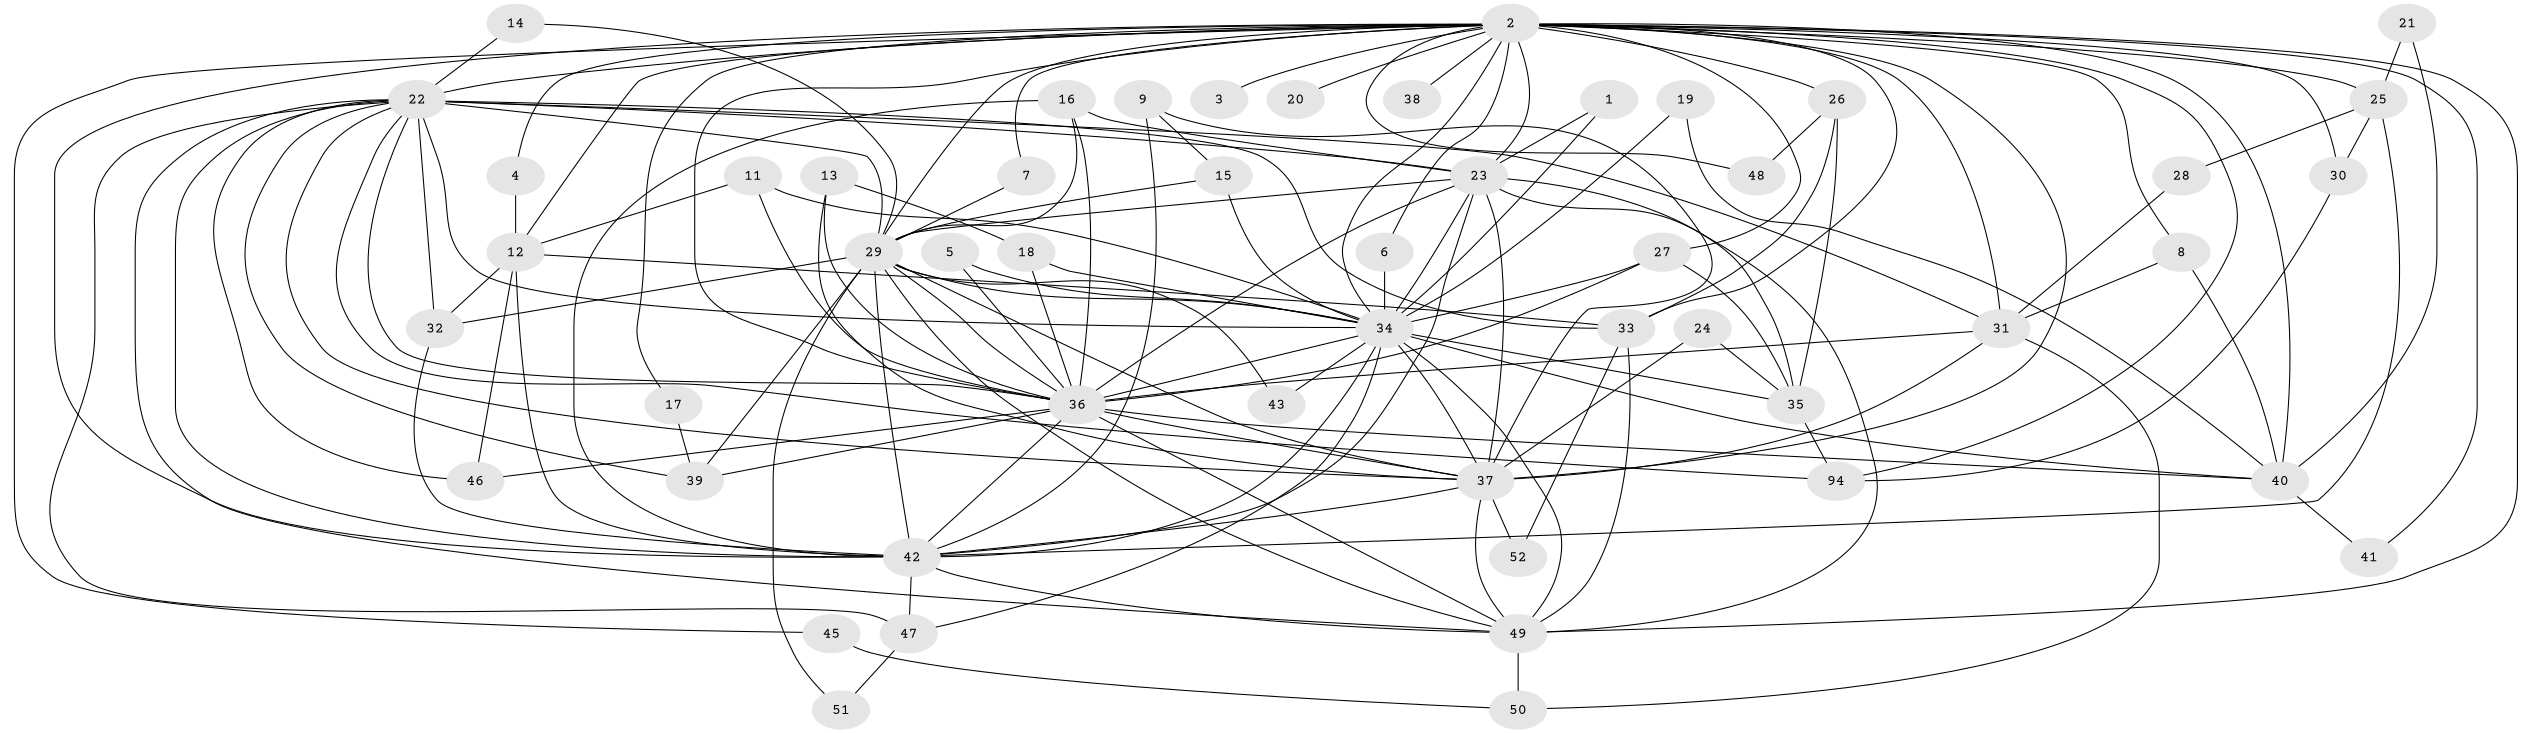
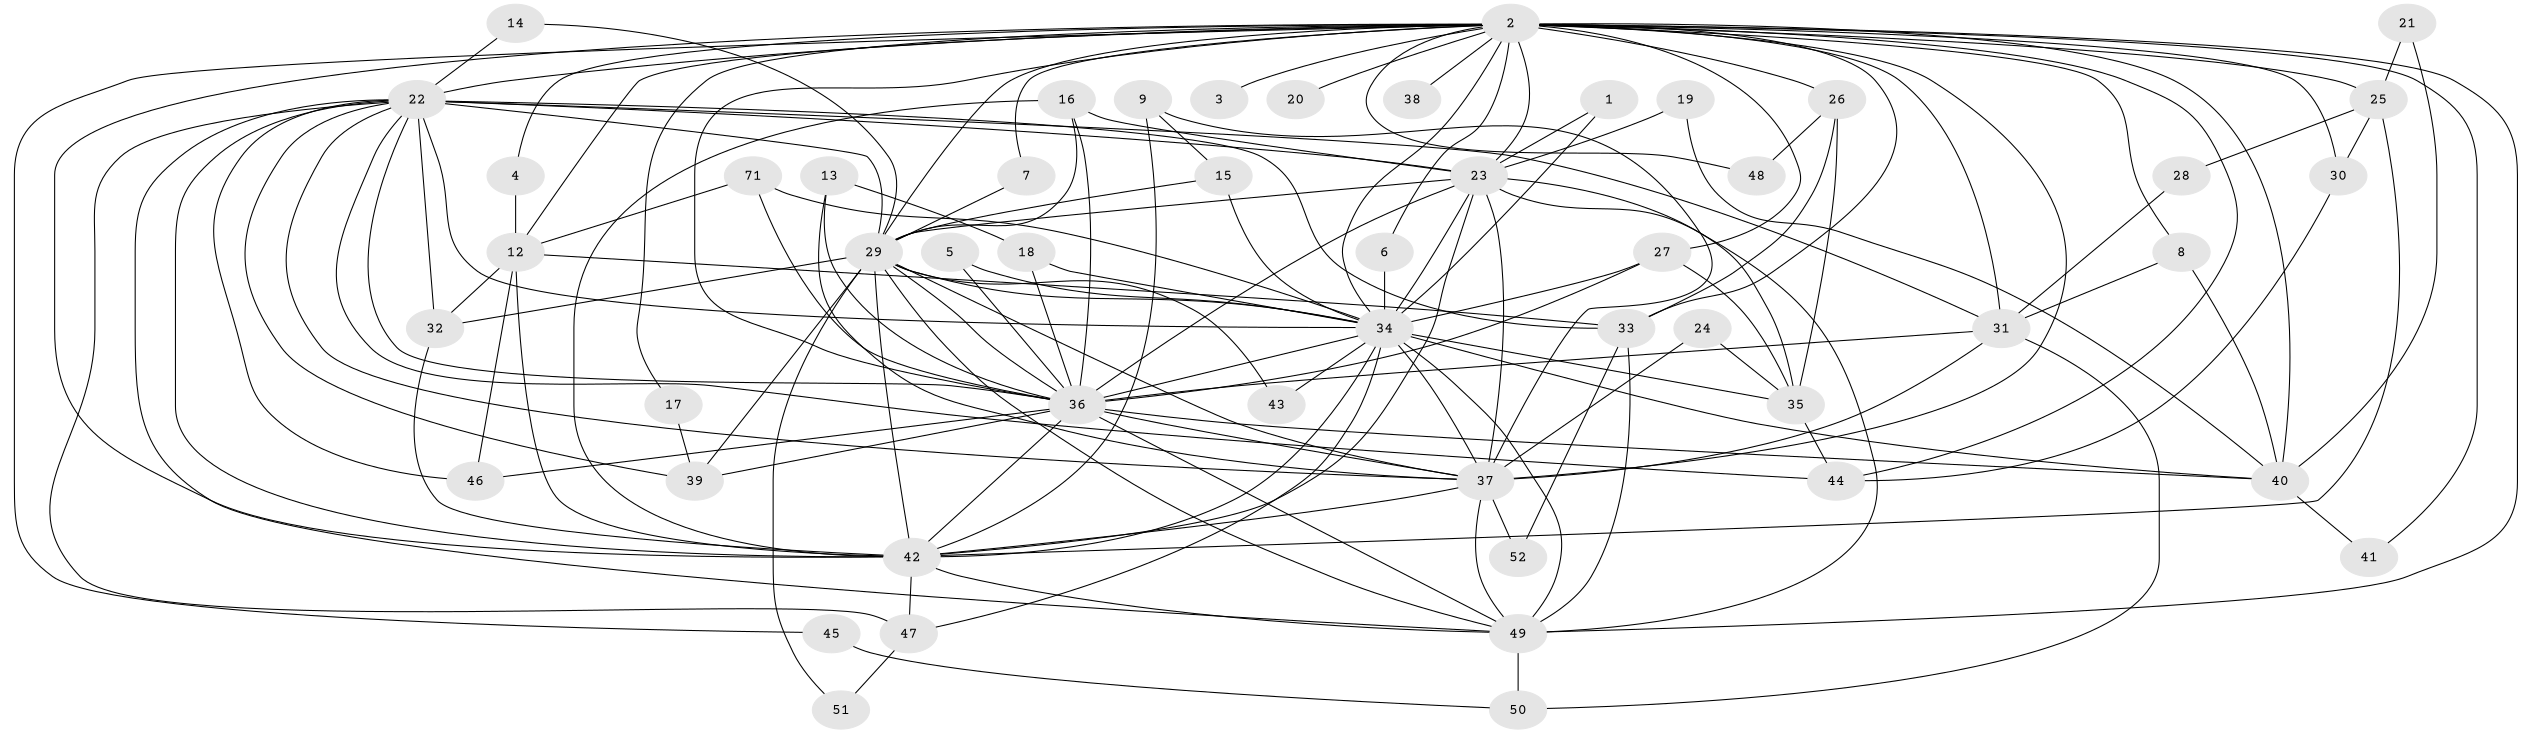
(753, 176) -> (753, 176)
(1544, 223) -> (1601, 136)
(1836, 481) -> (1836, 481)
